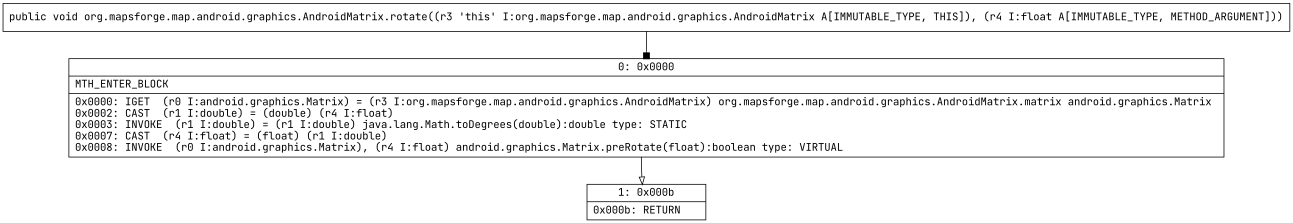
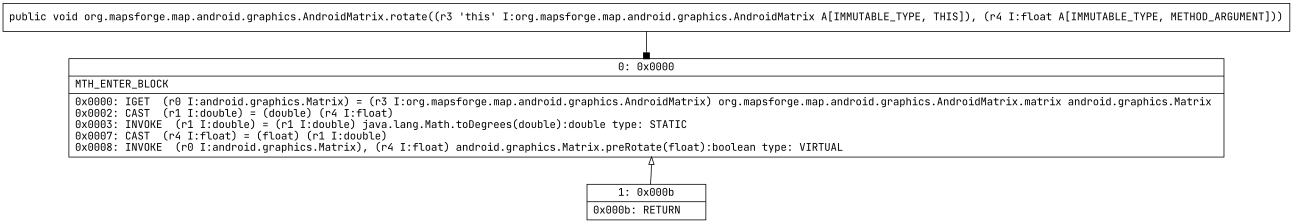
(641, 167) -> (651, 175)
